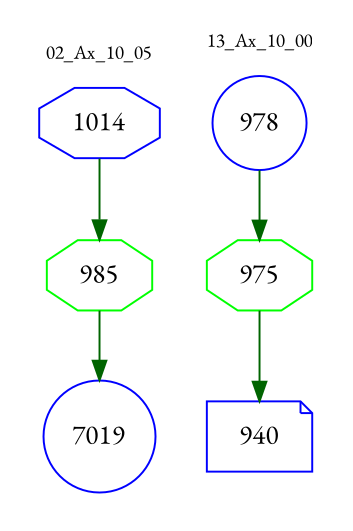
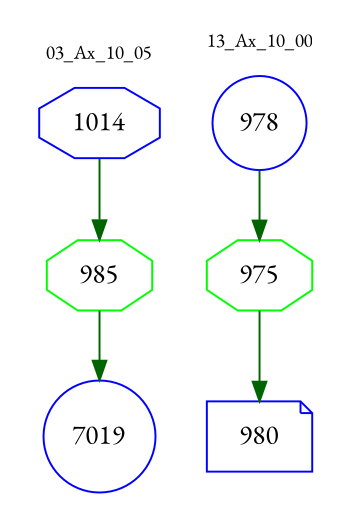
(100, 54) -> (100, 54)
(260, 437) -> (260, 437)
